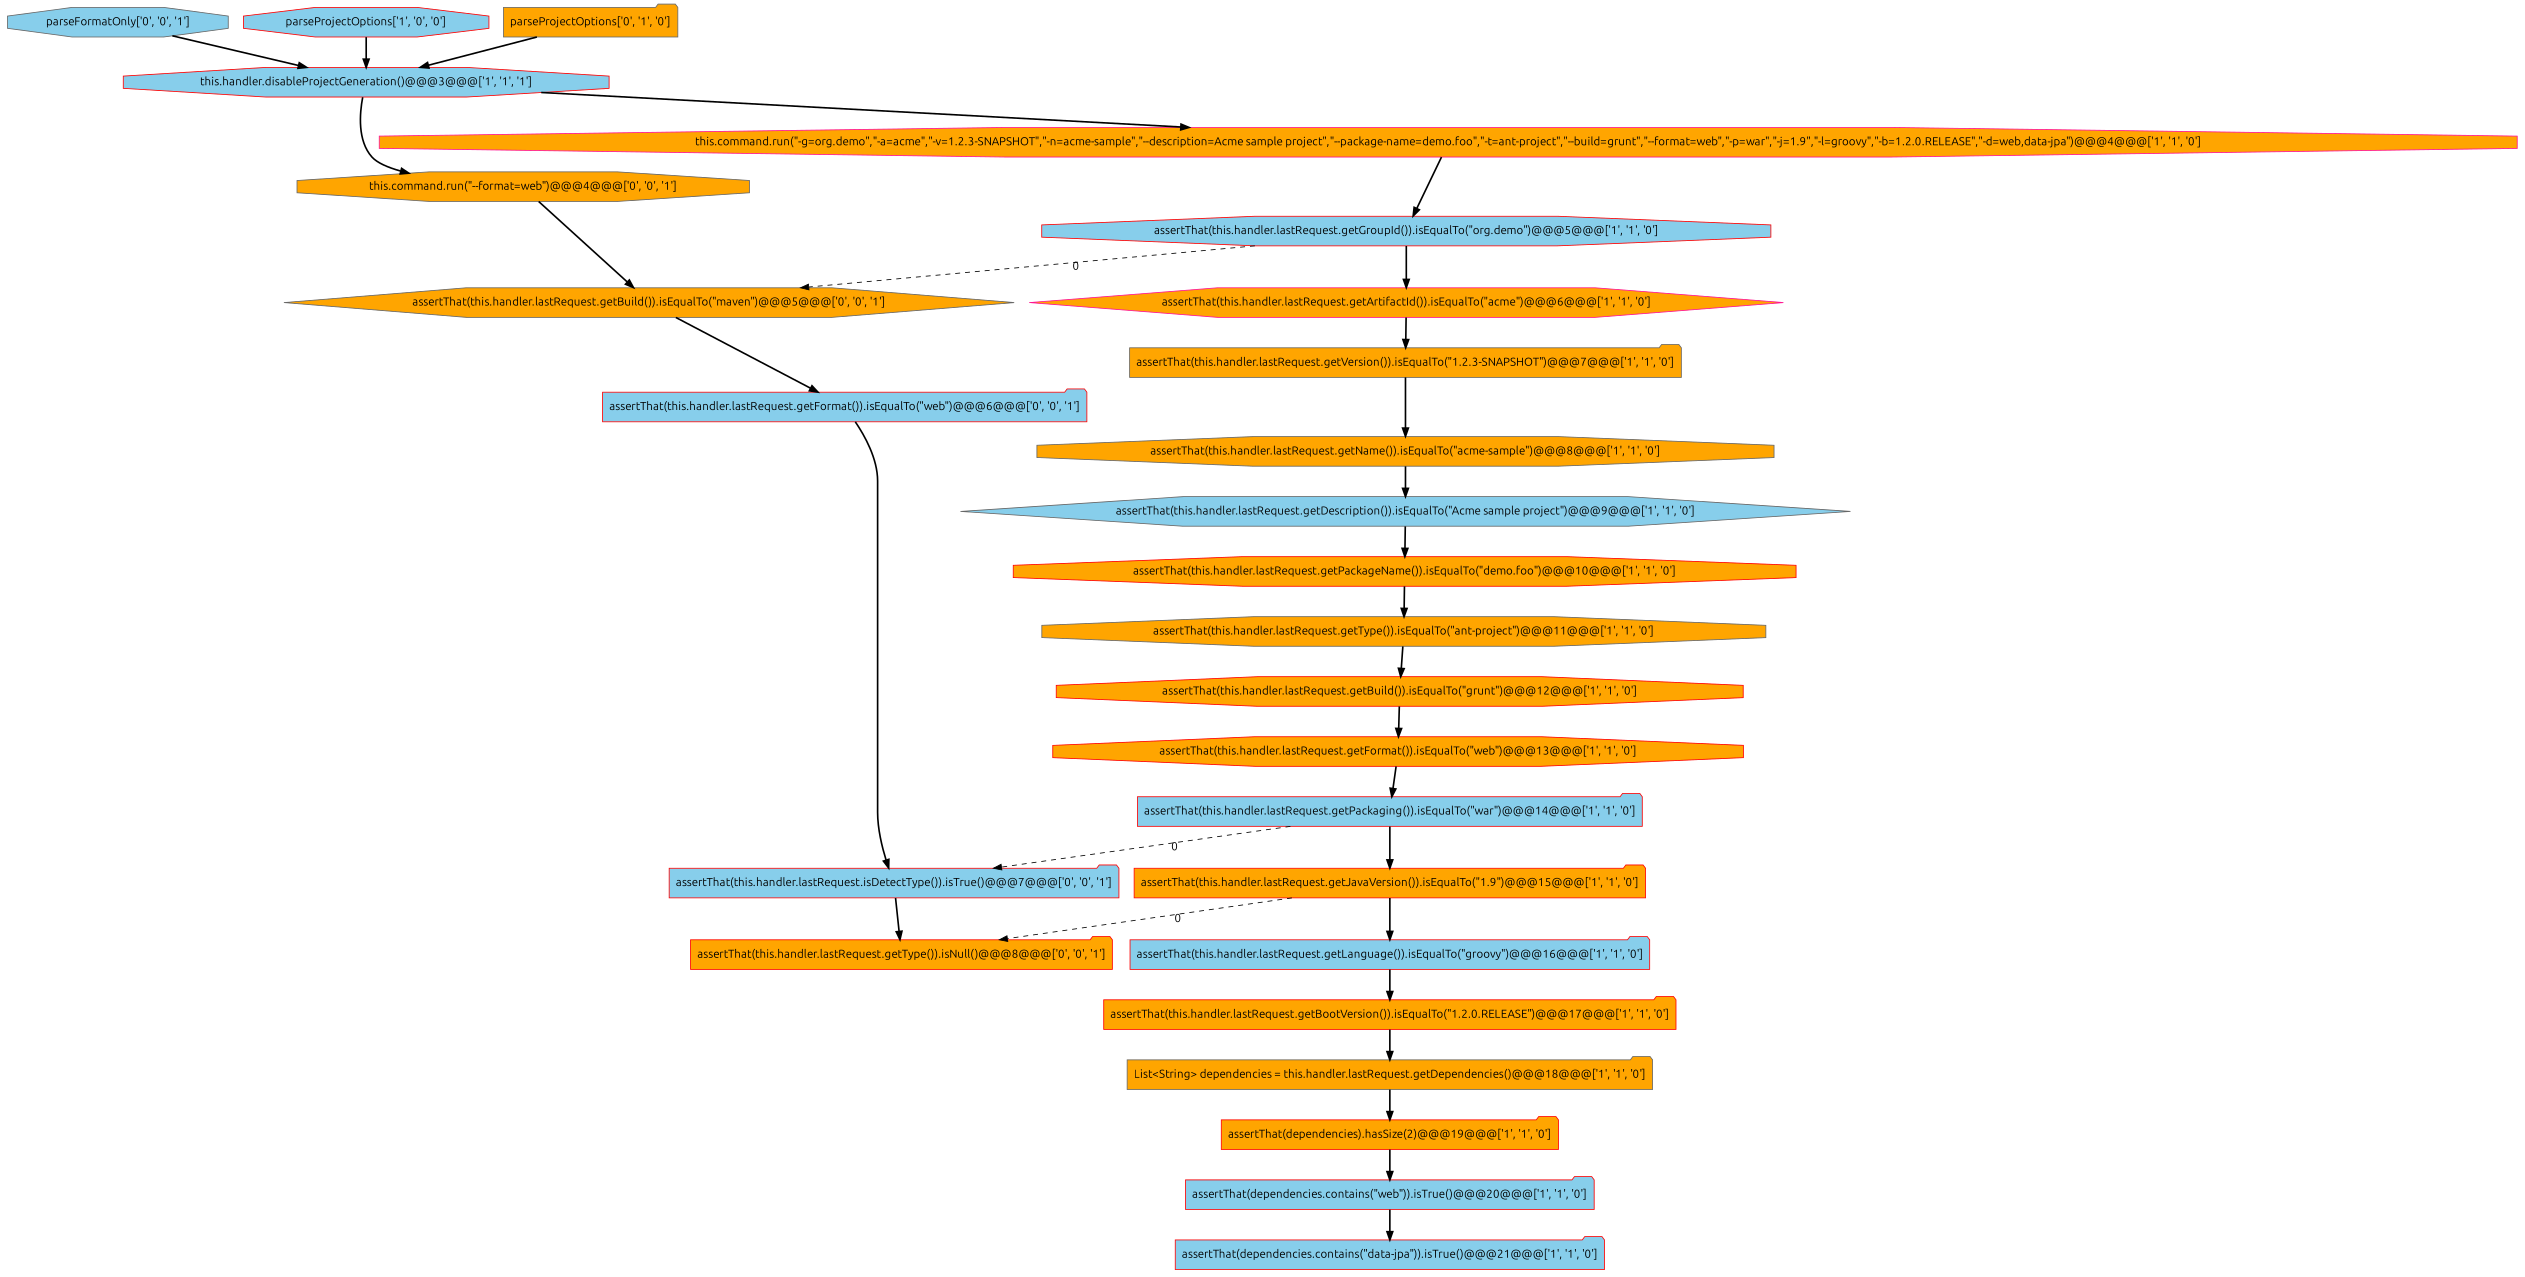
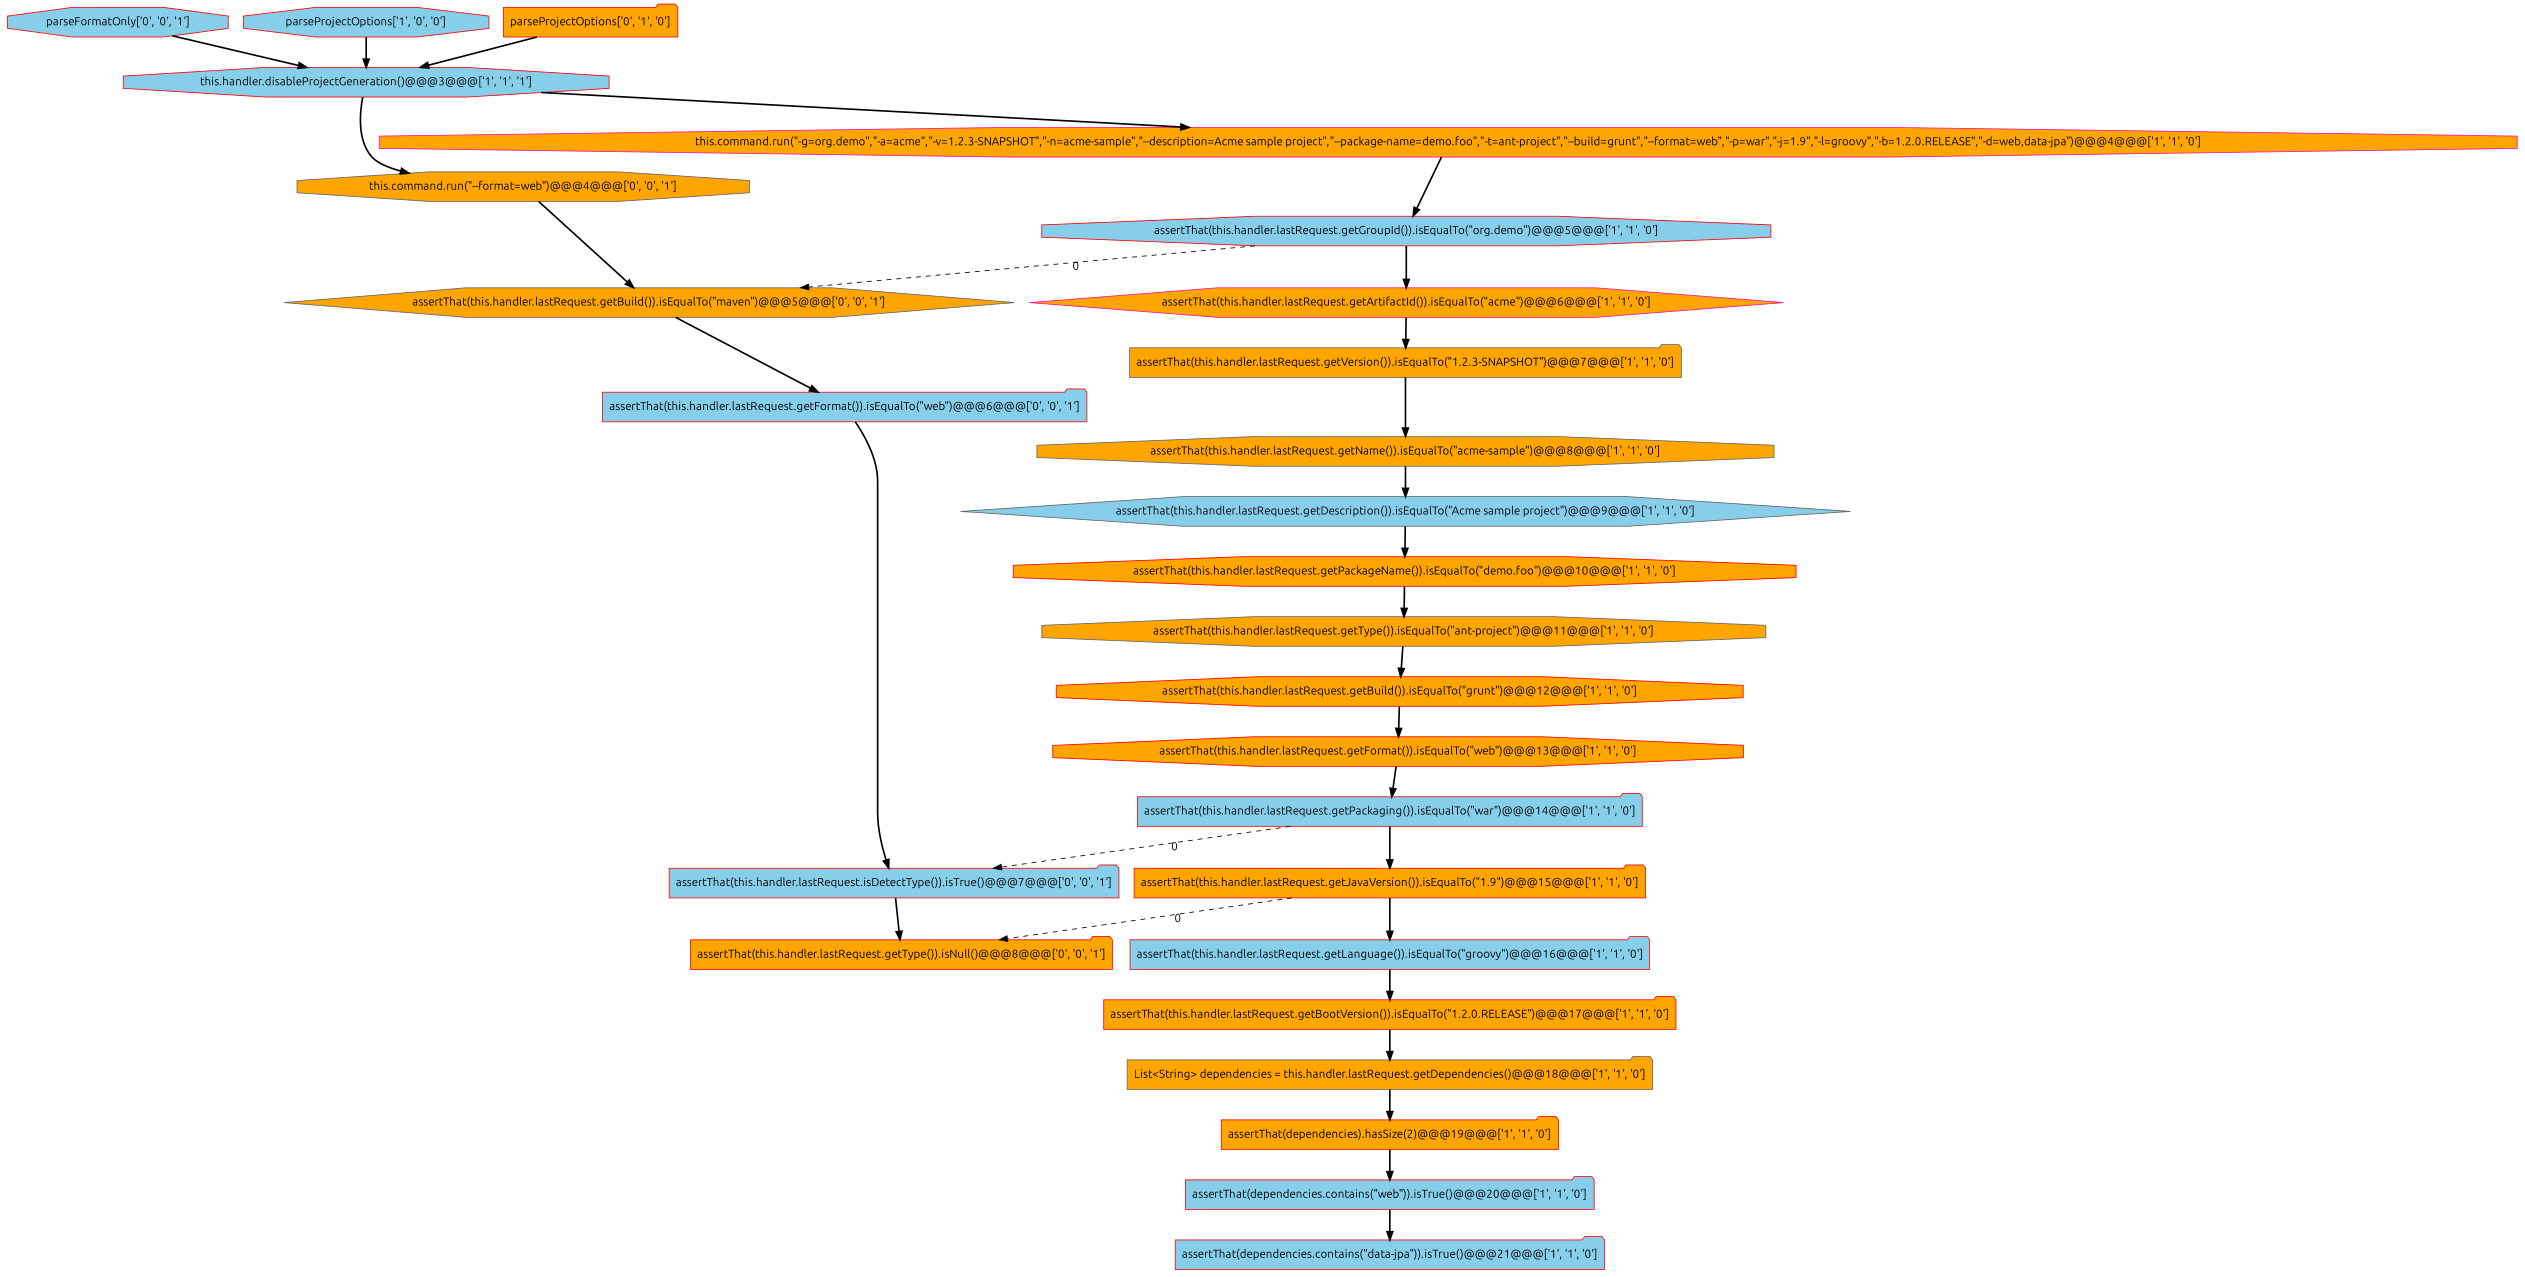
(118, 22) -> (118, 22)
(591, 22) -> (591, 22)
